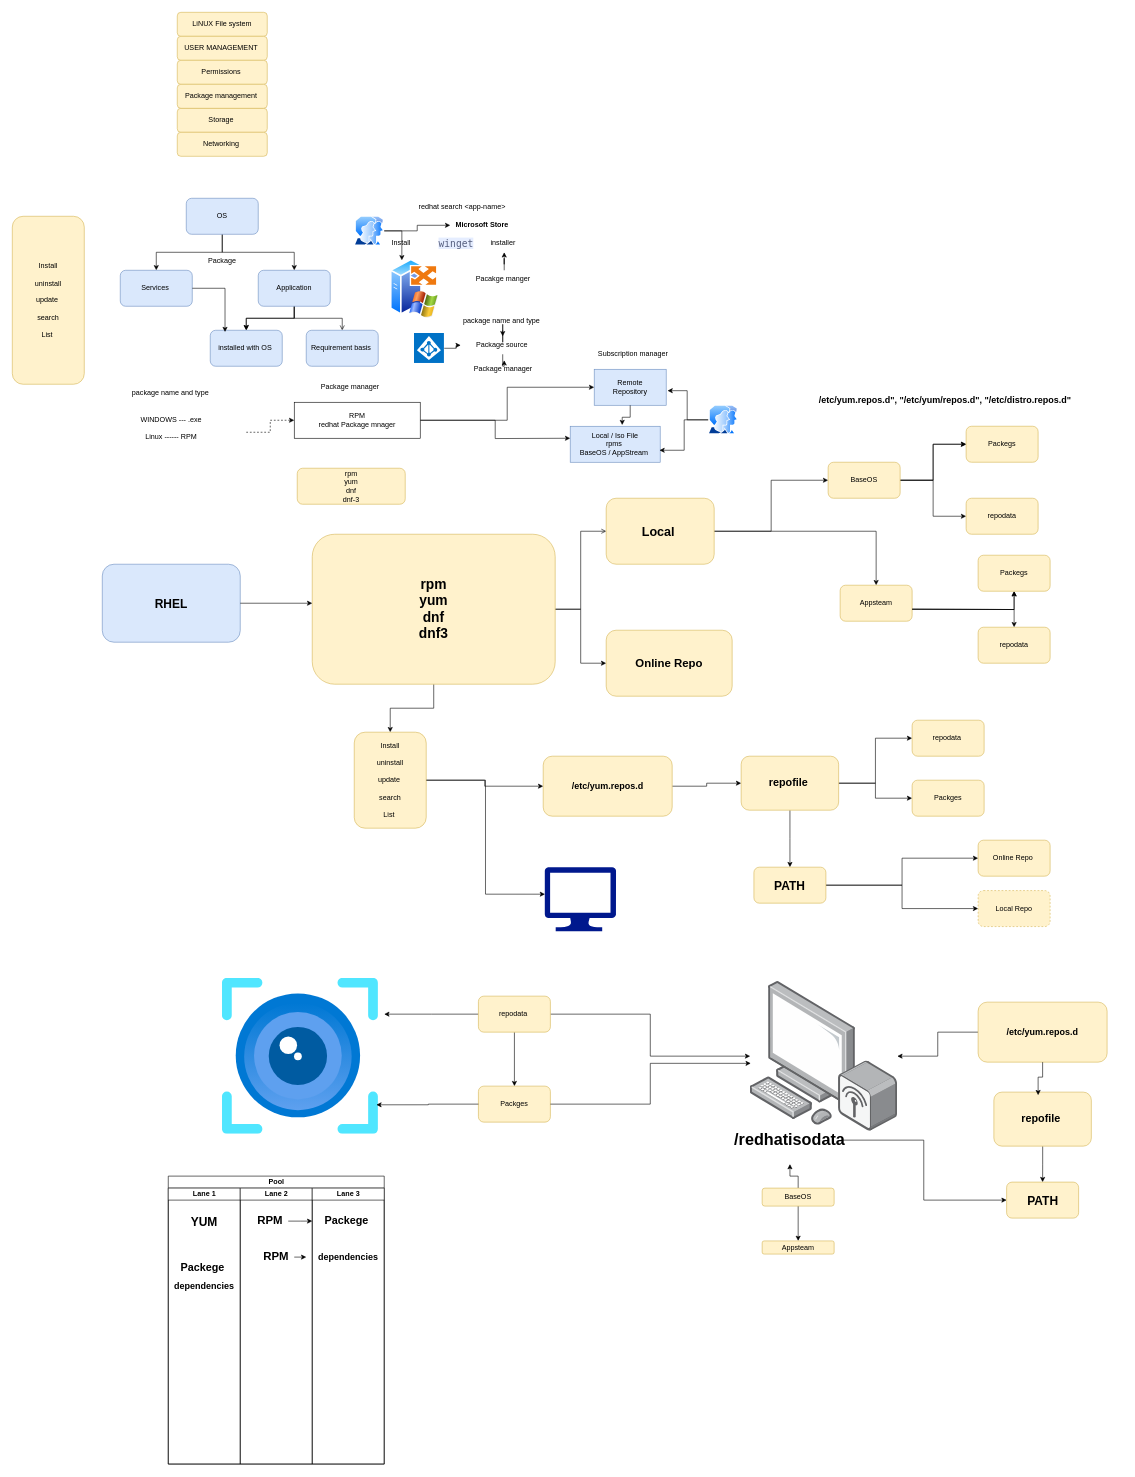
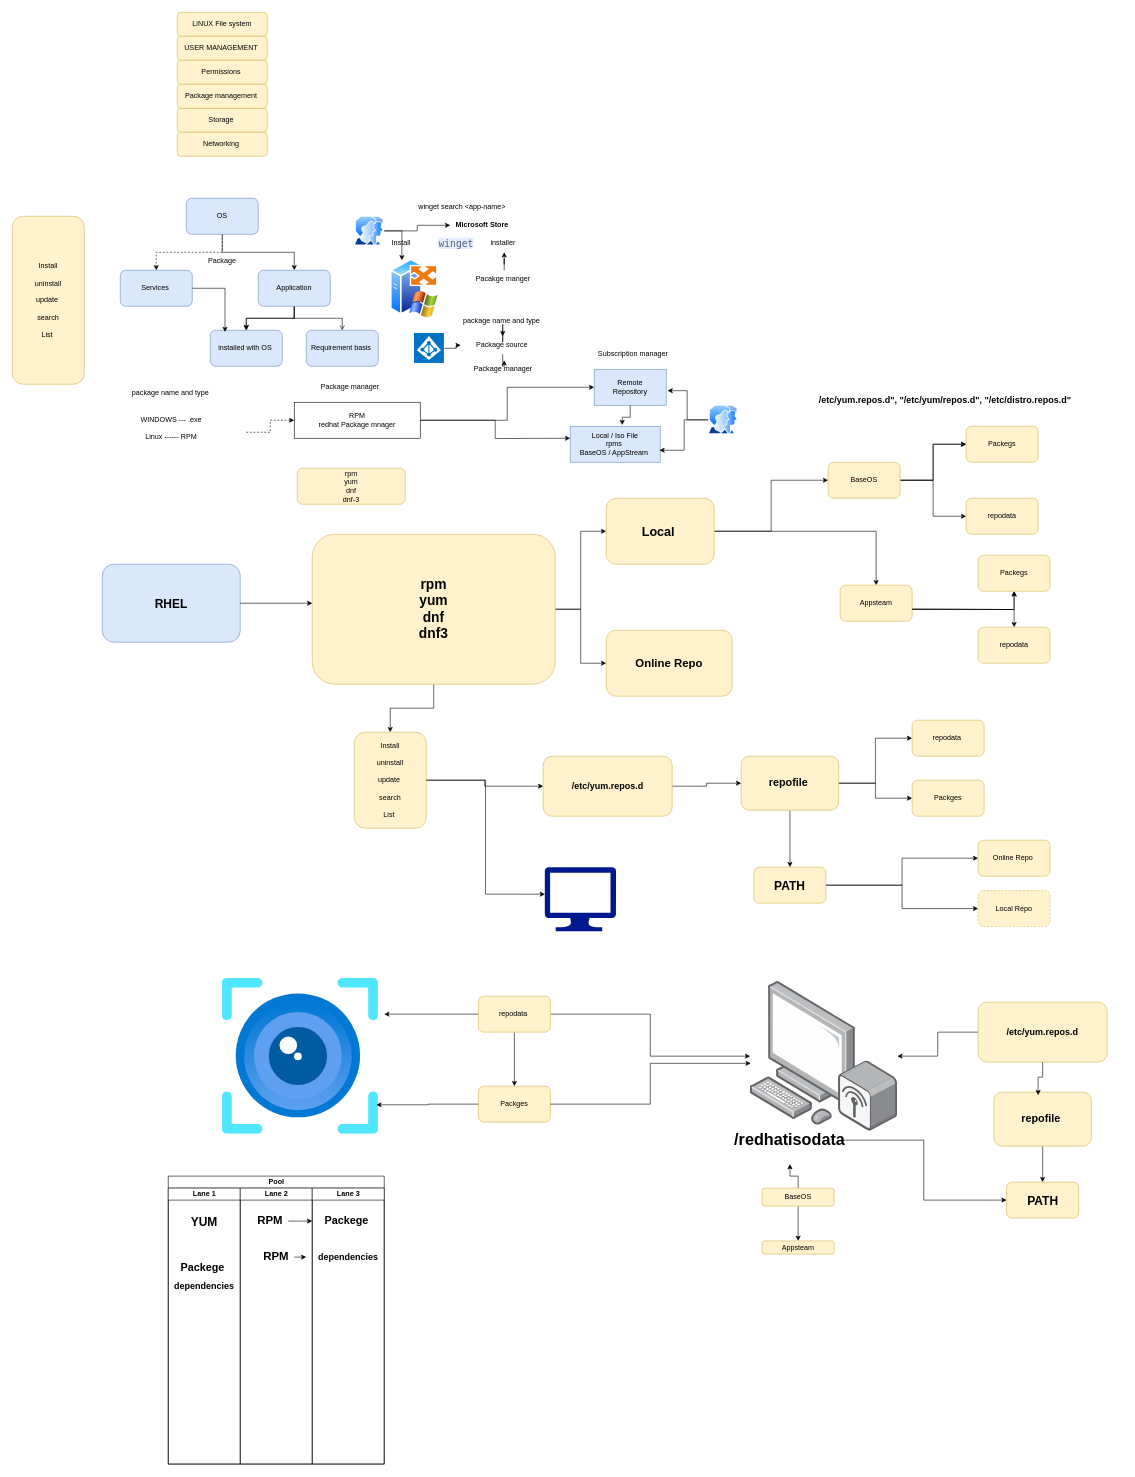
(462, 207) -> (462, 207)
(181, 252) -> (181, 252)
(602, 531) -> (600, 531)
